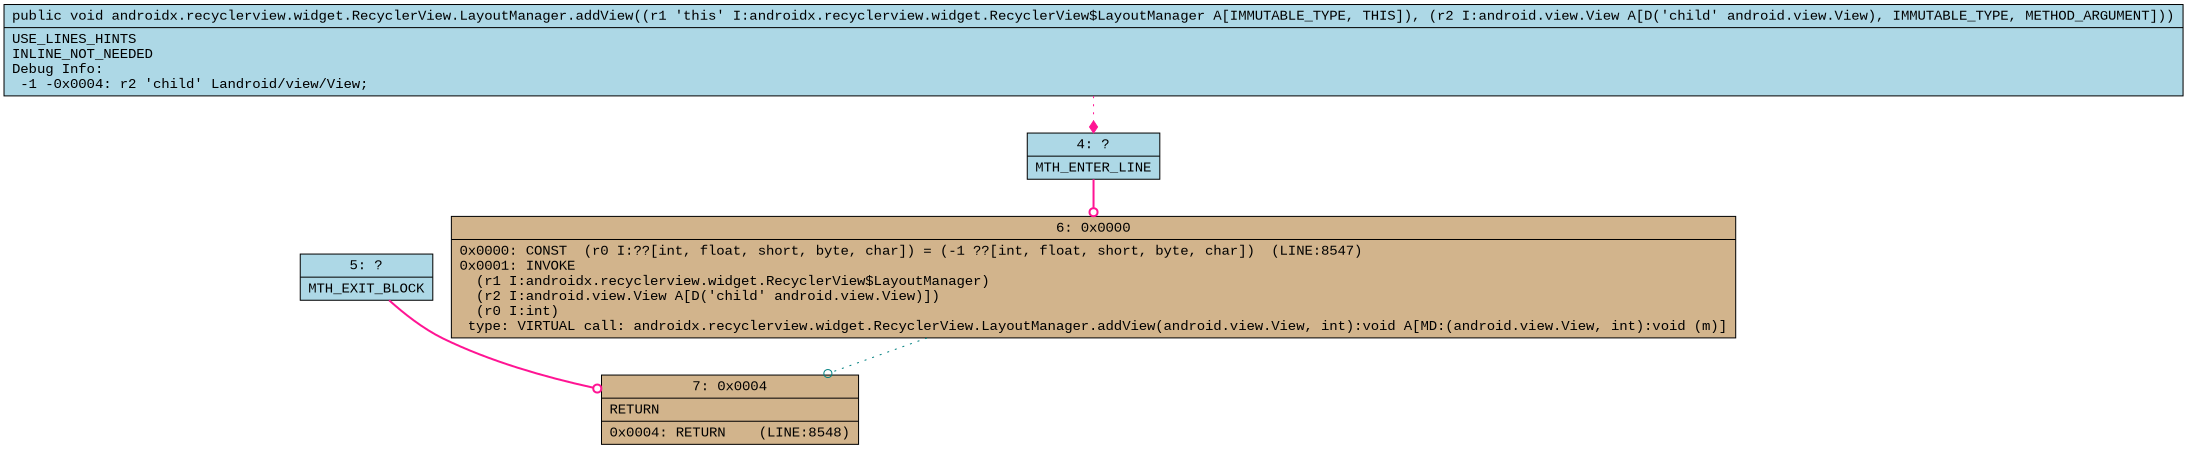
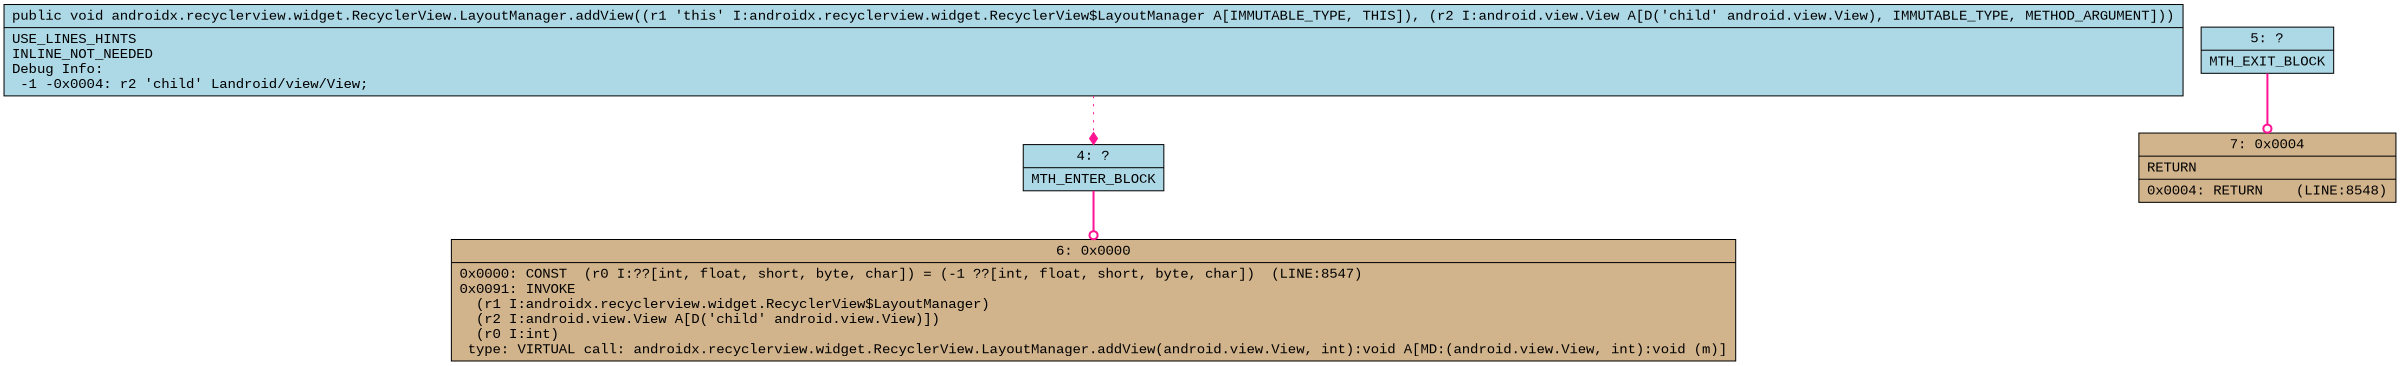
(1094, 167) -> (1094, 179)
(526, 266) -> (526, 289)
(879, 355) -> none
